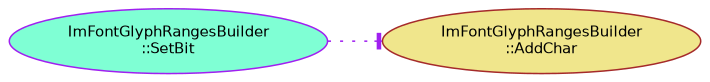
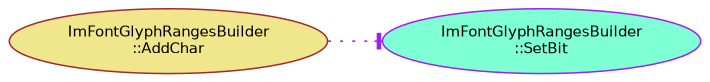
(351, 41) -> (351, 41)
